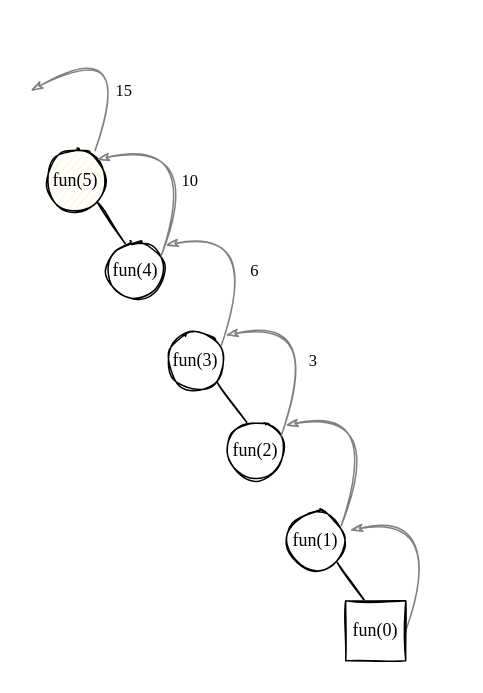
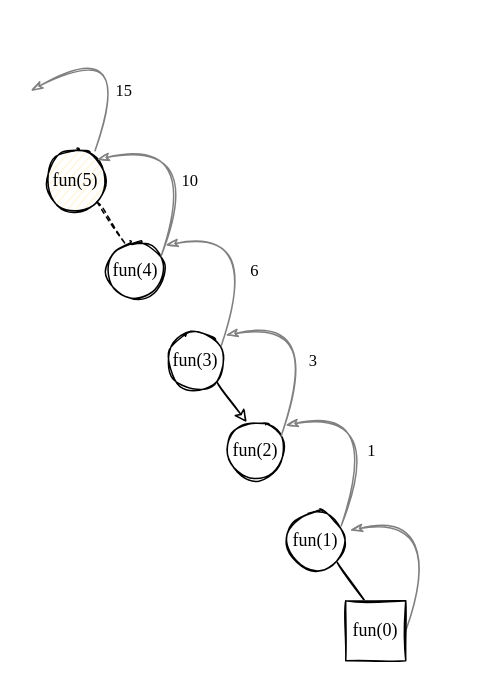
(111, 223) -> (111, 223)
(243, 417) -> (240, 413)
none -> (371, 451)
